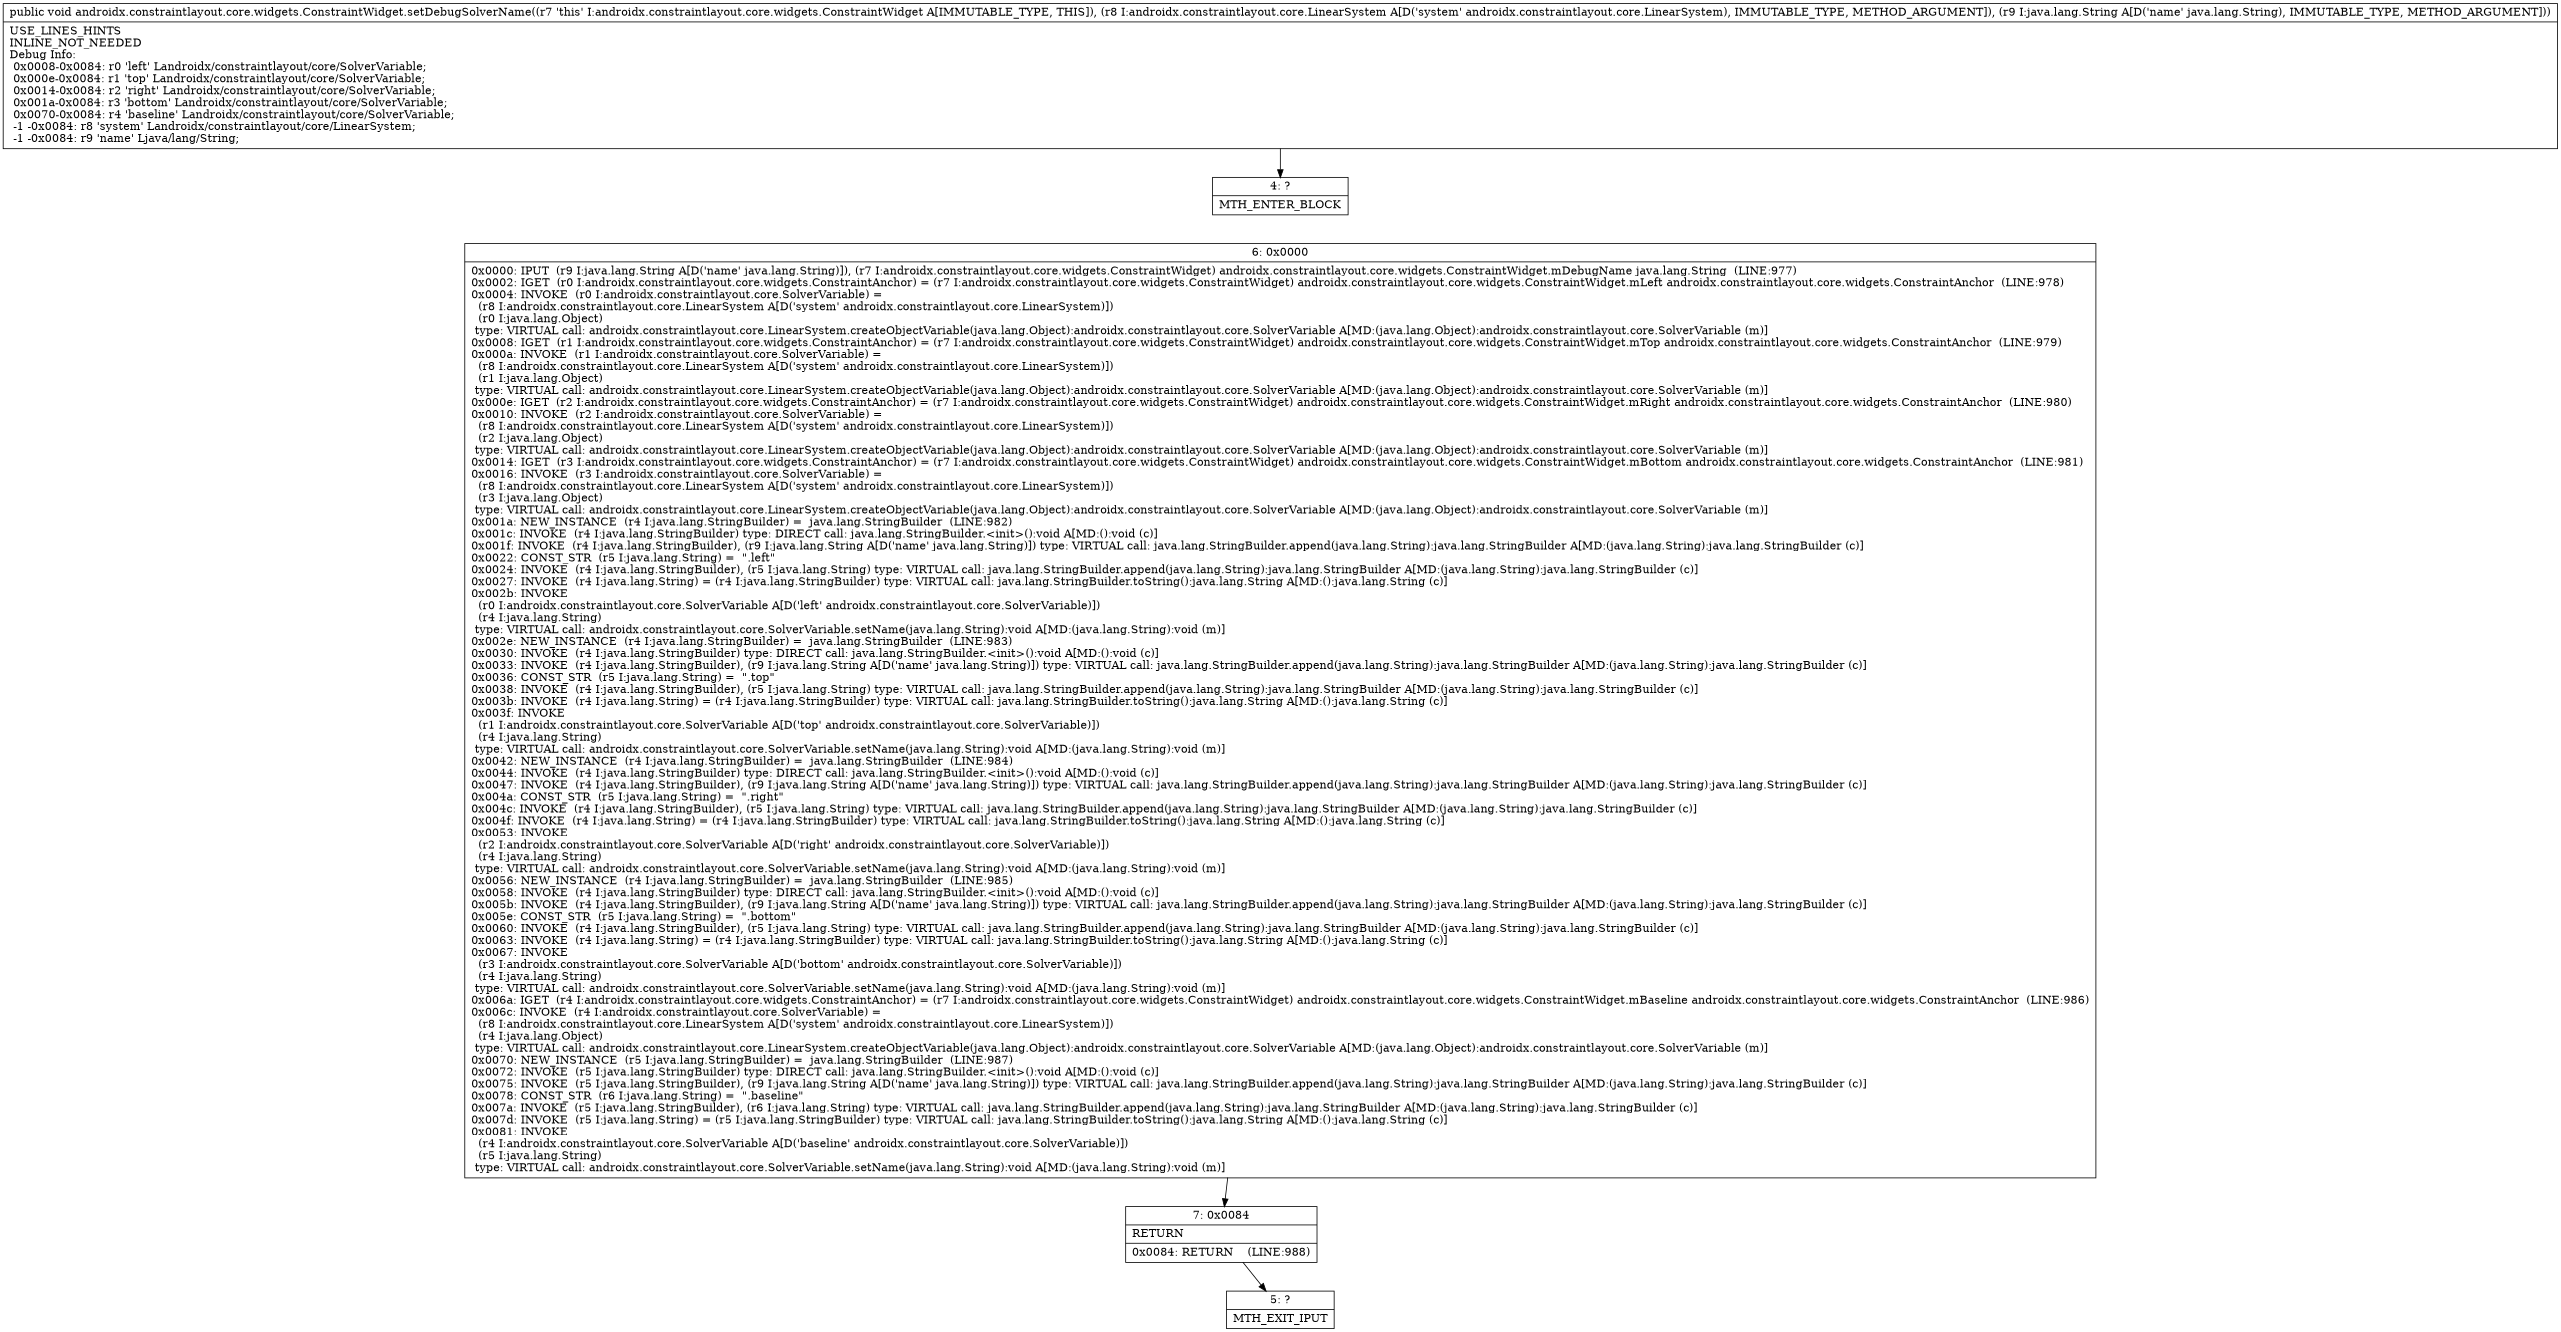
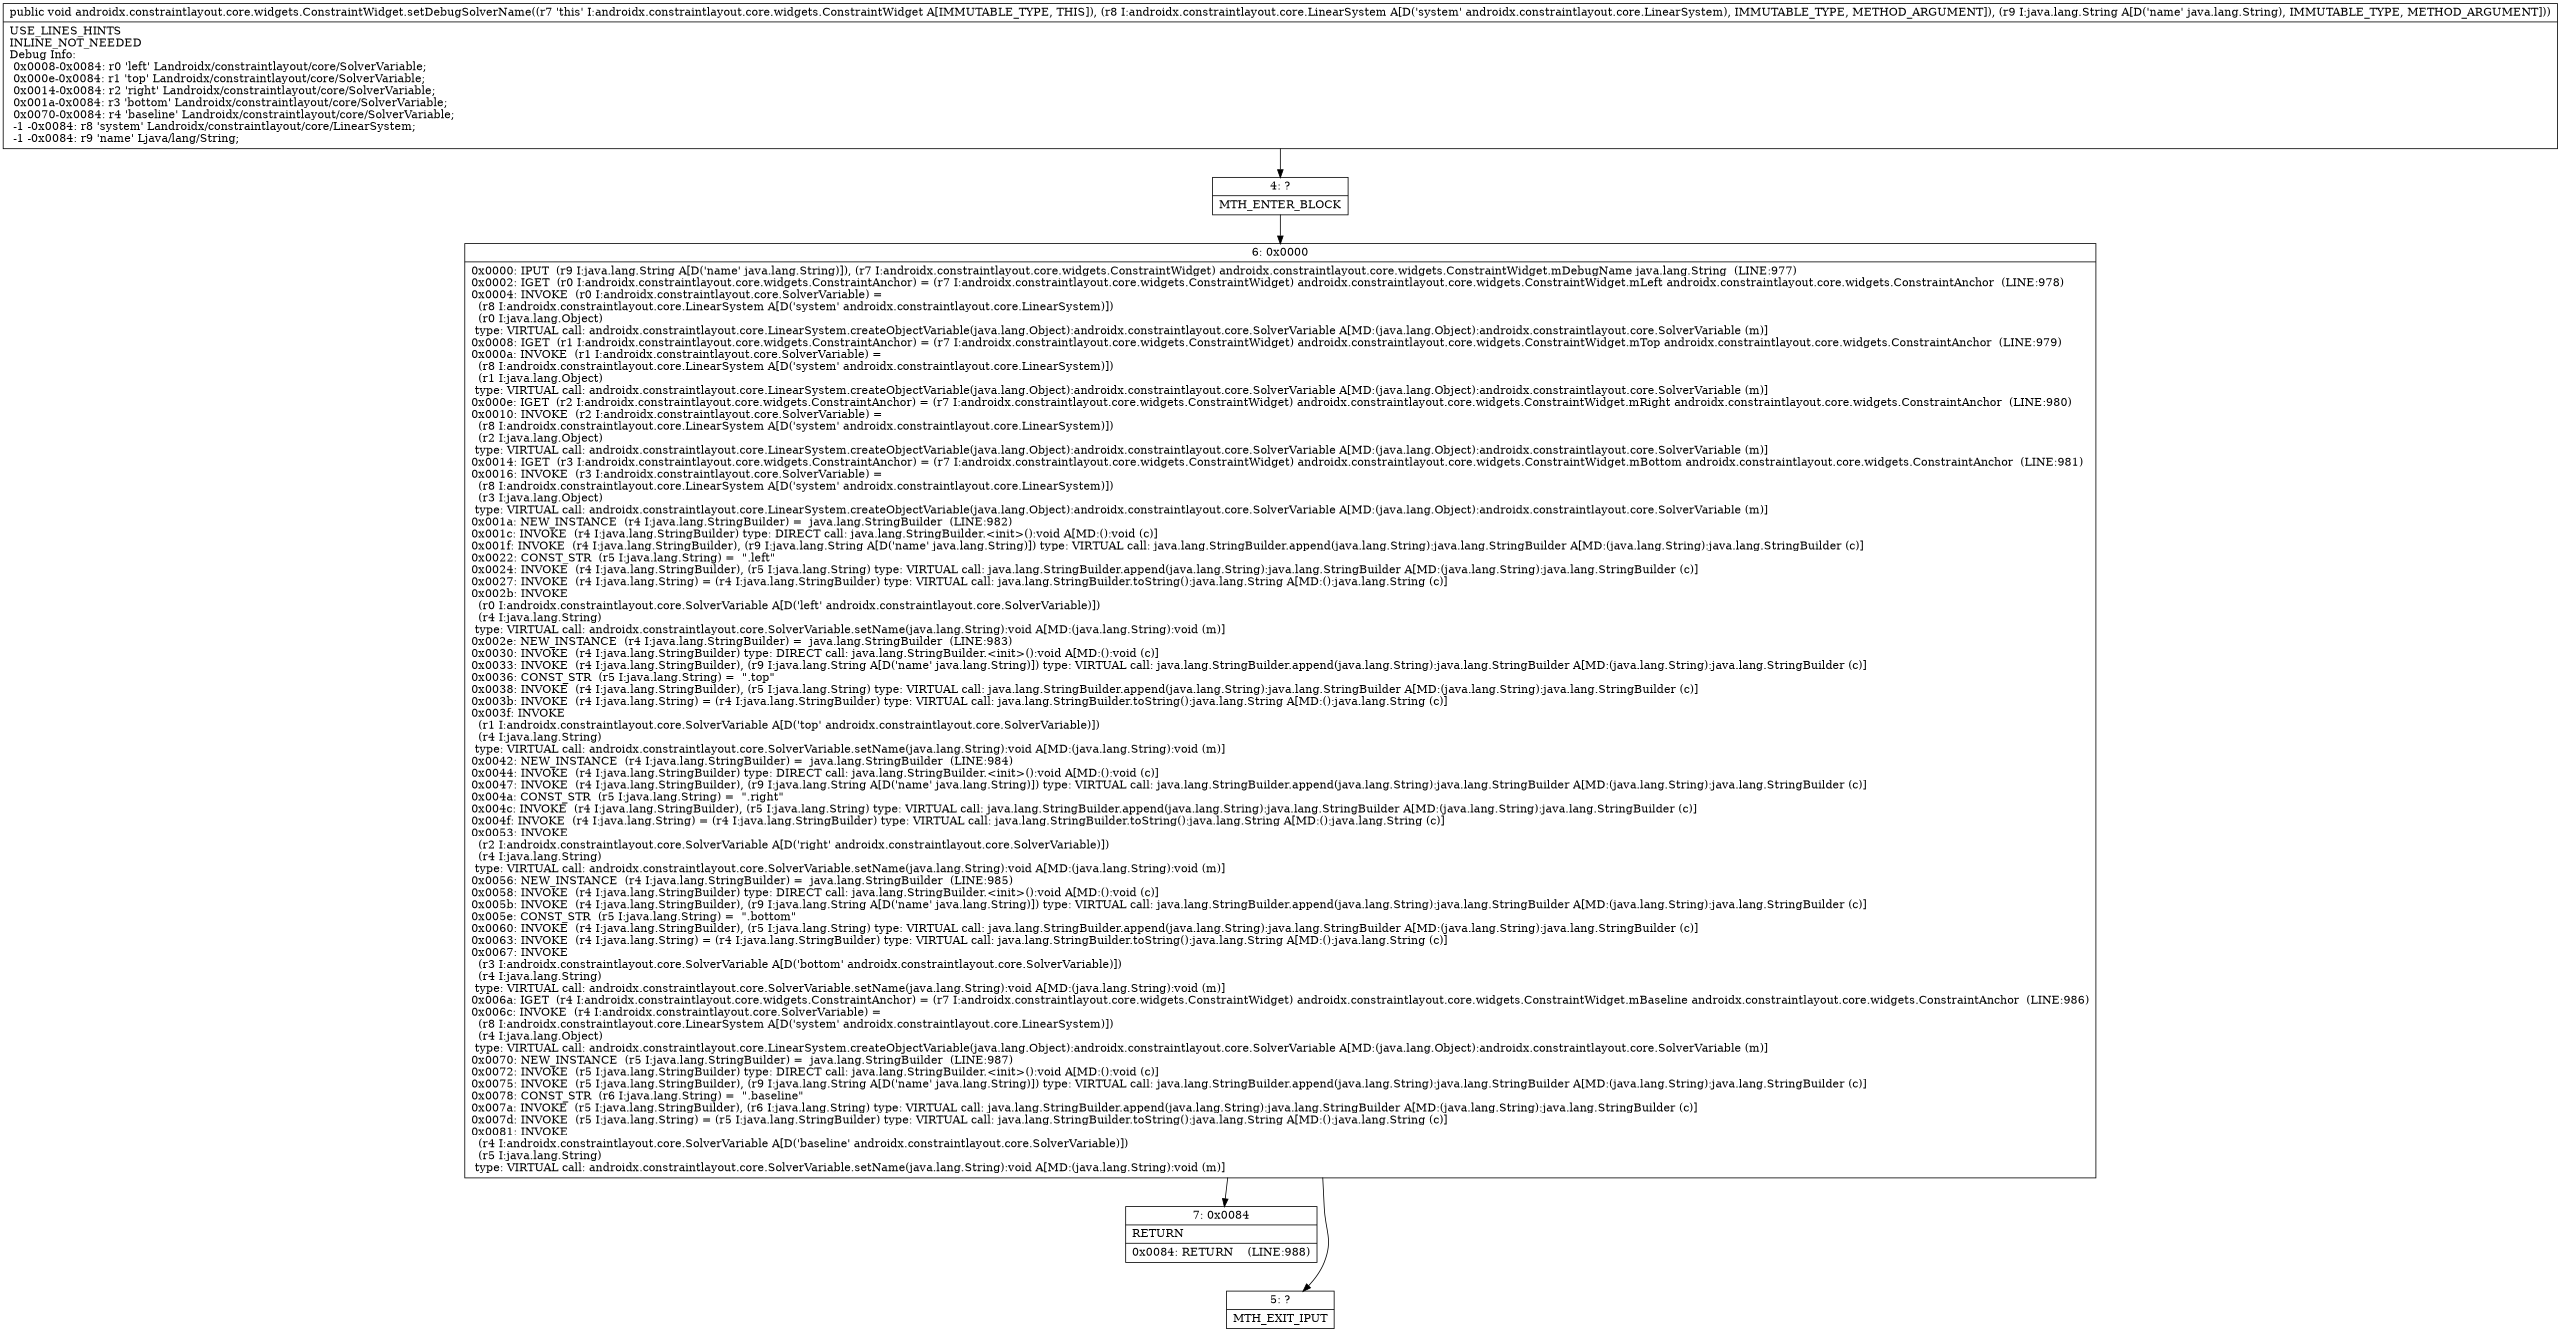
none -> (1280, 225)
(1252, 1273) -> (1328, 1234)
